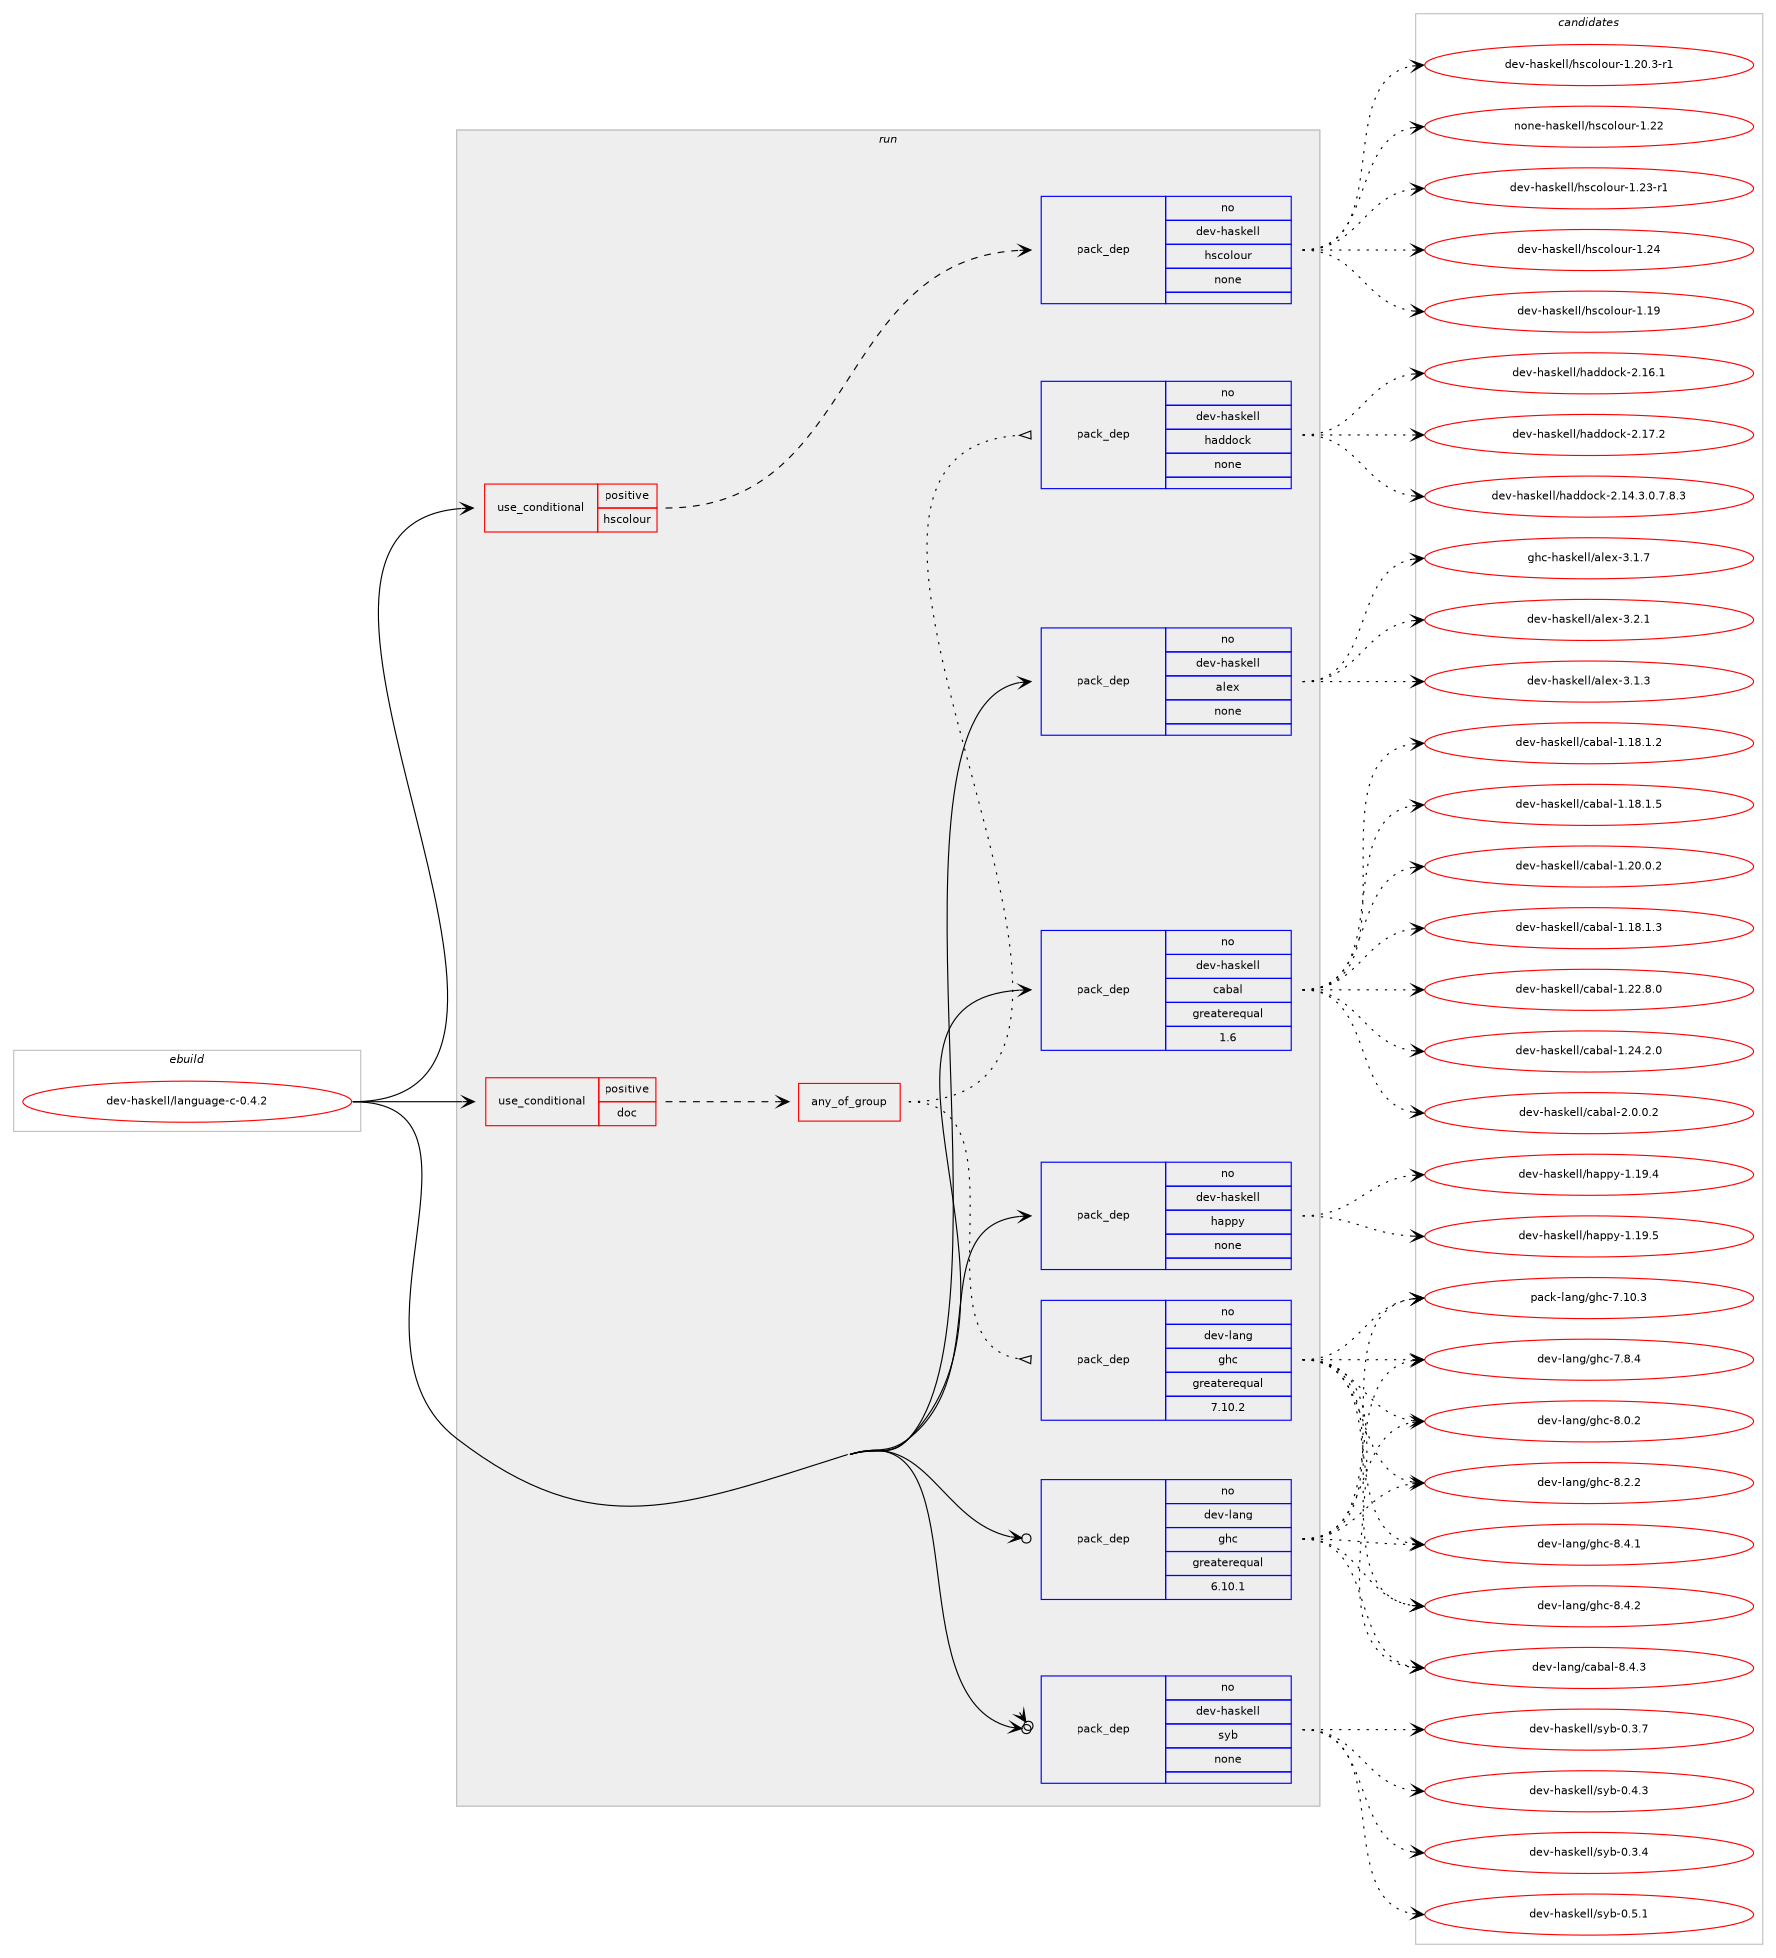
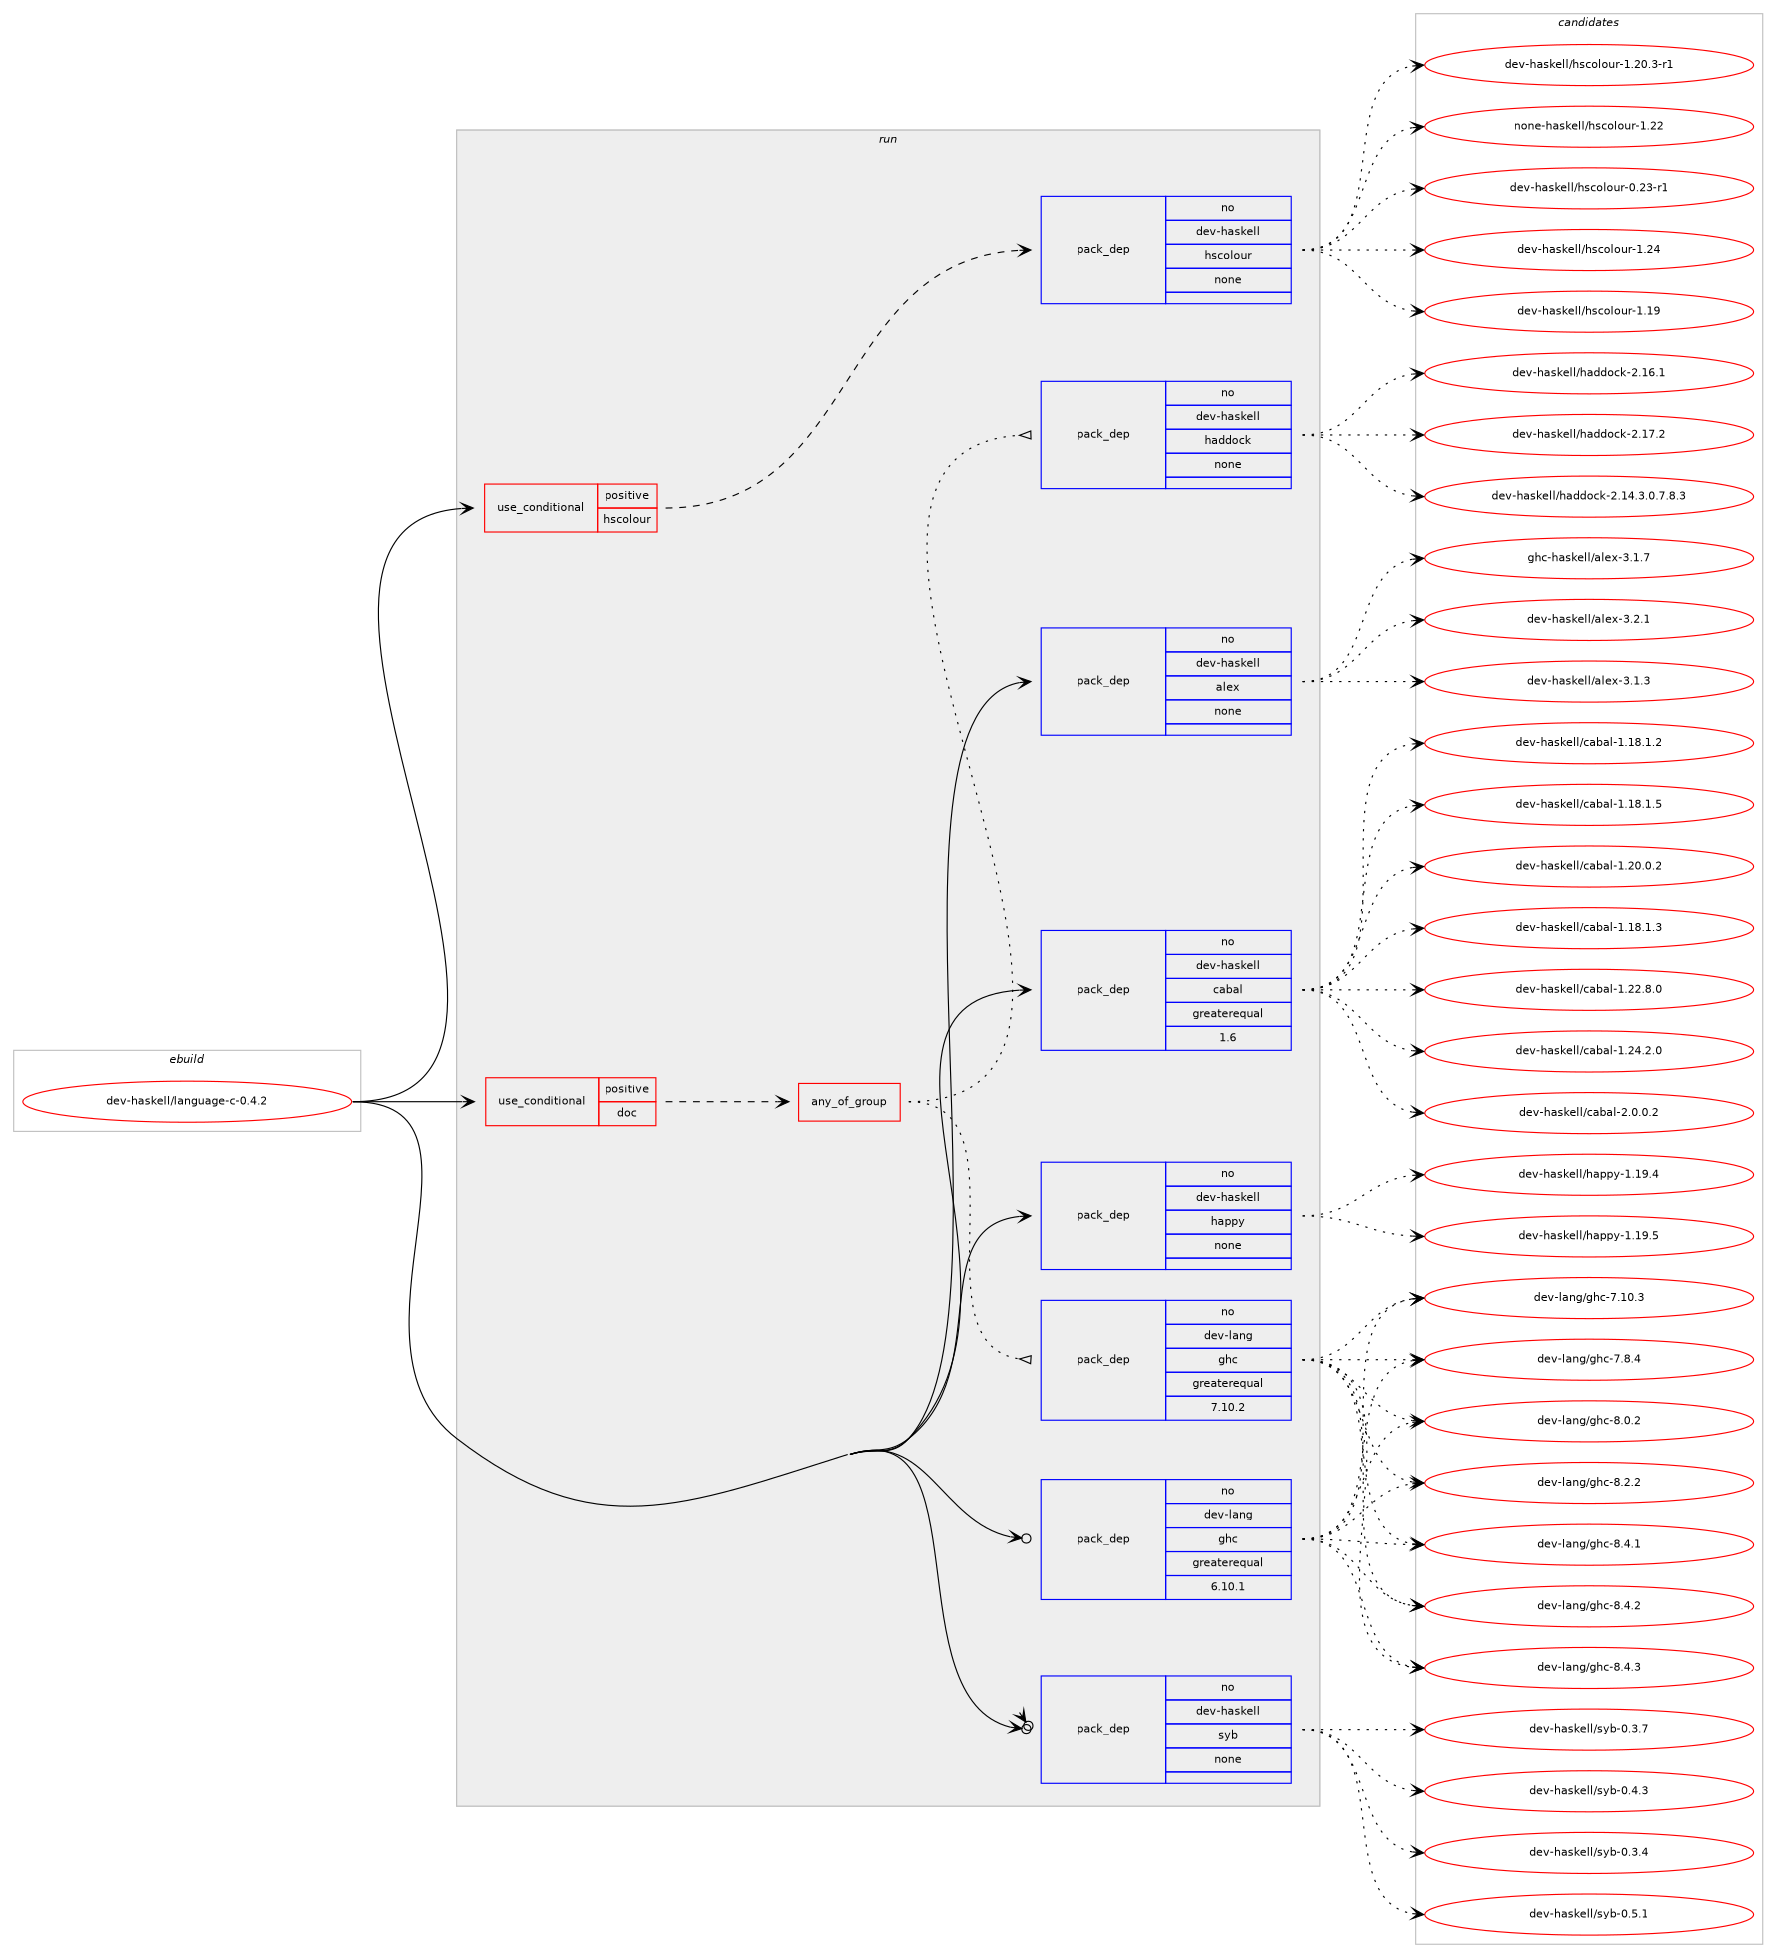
(1589, 188) -> (1589, 188)
(1589, 1298) -> (1589, 1298)
(1589, 1668) -> (1589, 1668)
